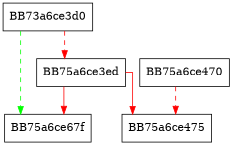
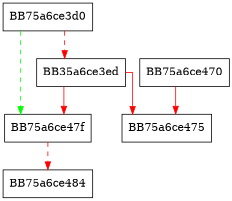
(48, 17) -> (48, 17)
(81, 73) -> (81, 73)
(176, 96) -> (176, 96)
(48, 128) -> (48, 128)
none -> (48, 184)
